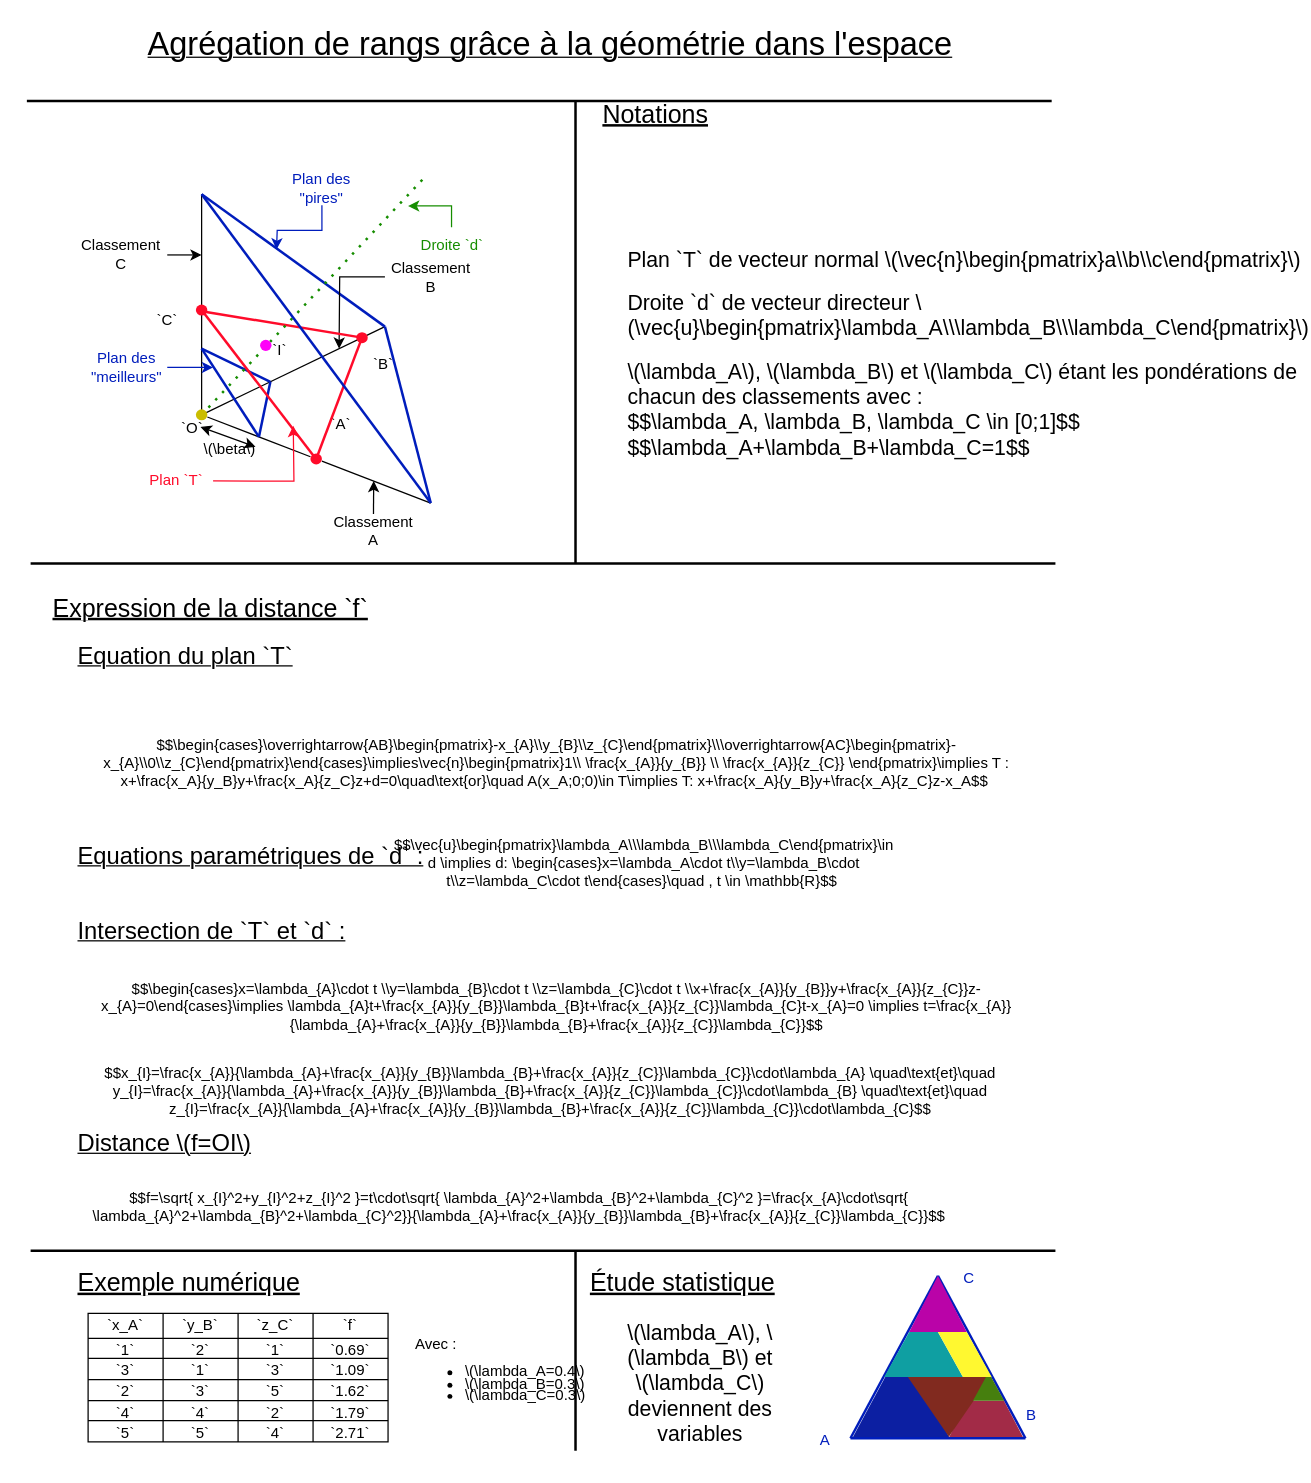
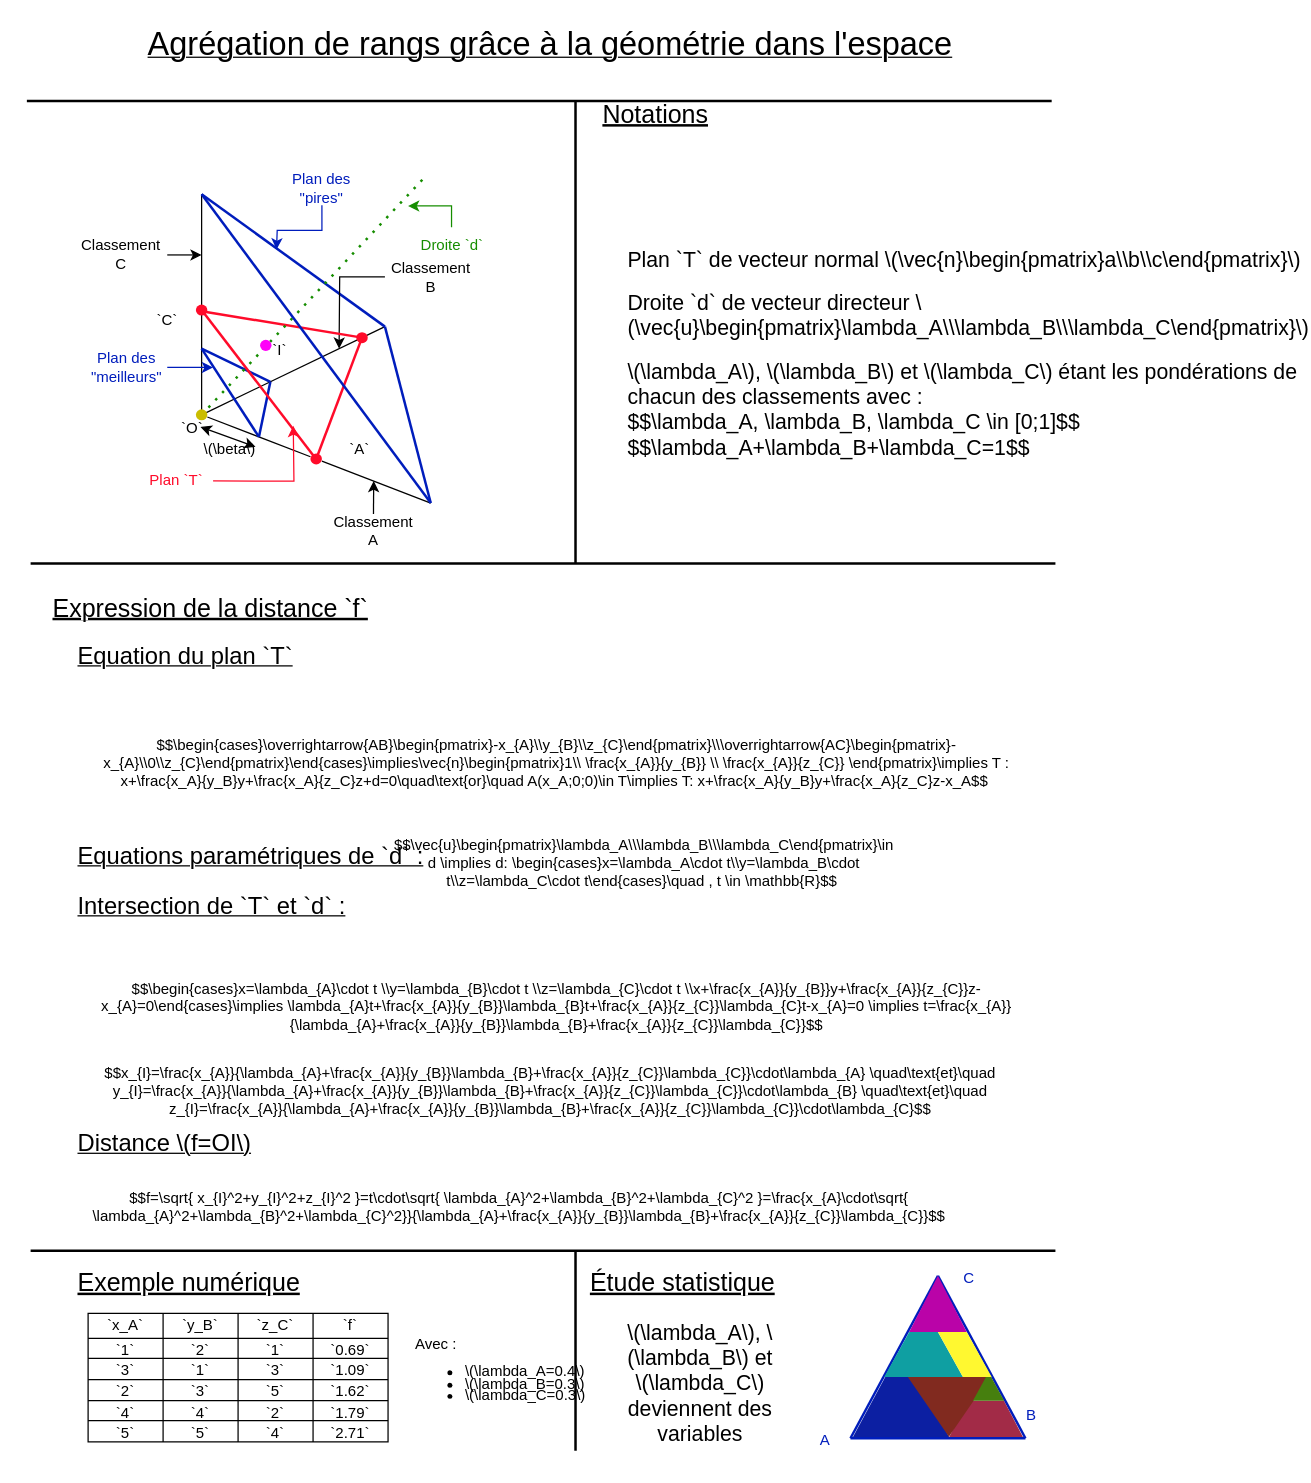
(383, 365) -> none
(341, 425) -> (360, 450)
(244, 932) -> (244, 907)
